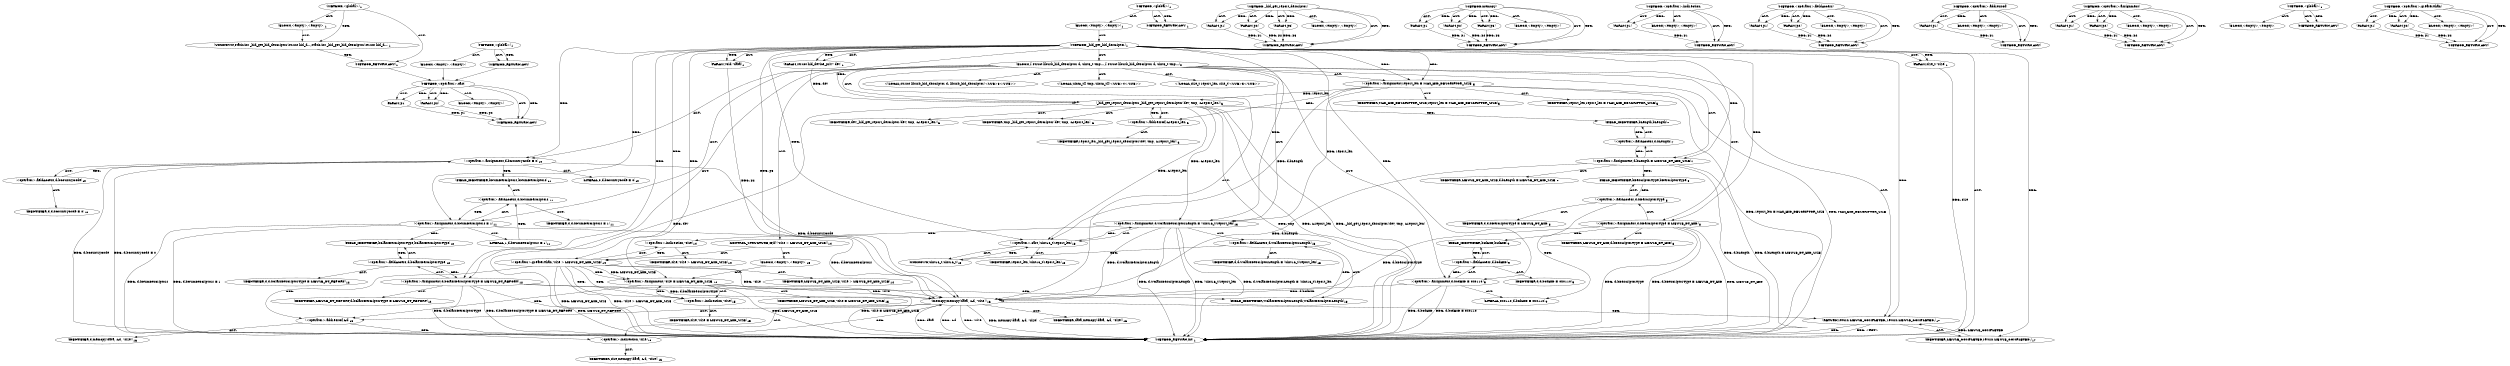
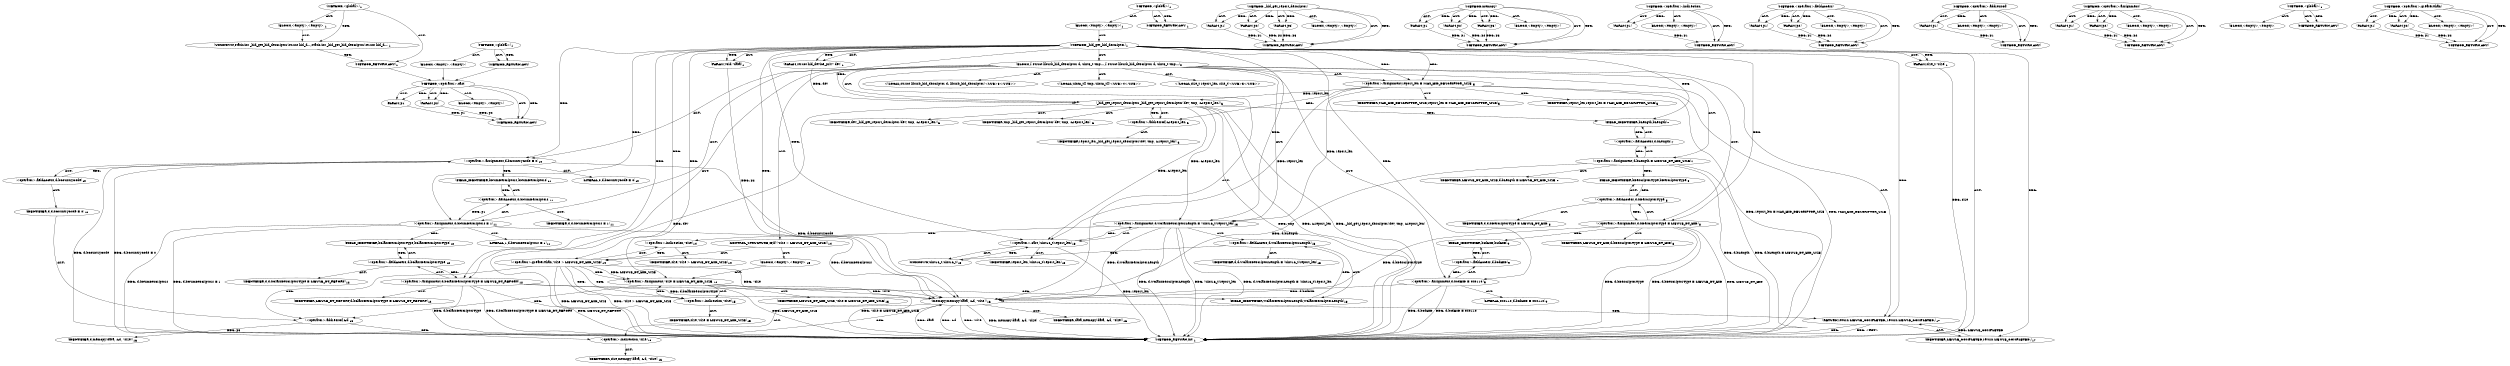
(1482, 53) -> (1439, 54)
(1526, 94) -> (1526, 94)
(1290, 161) -> (1290, 161)
(767, 171) -> (767, 171)
(479, 212) -> (479, 212)
(518, 223) -> (501, 190)
(1543, 254) -> (1631, 212)
none -> (1111, 281)
(838, 282) -> none
(1544, 282) -> none
(662, 311) -> (143, 309)
(234, 330) -> (234, 330)
